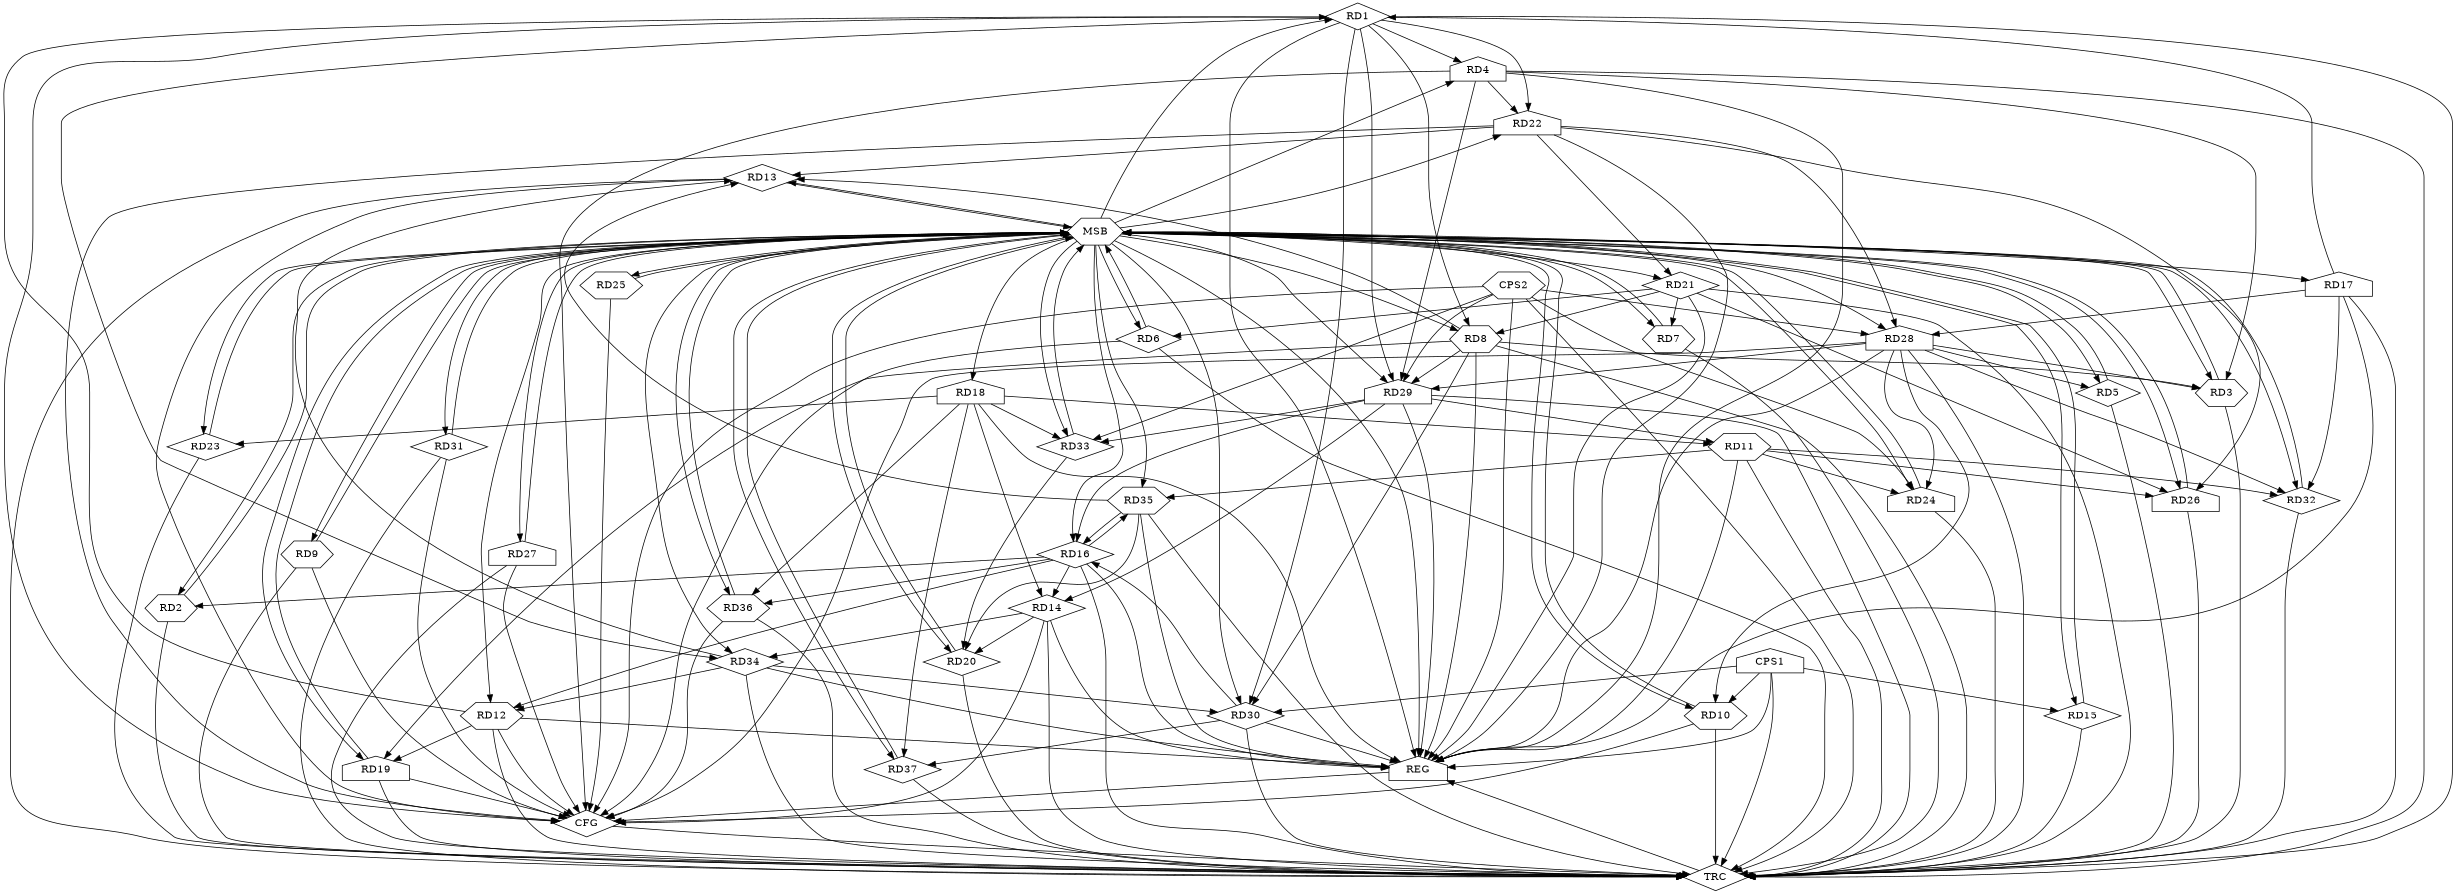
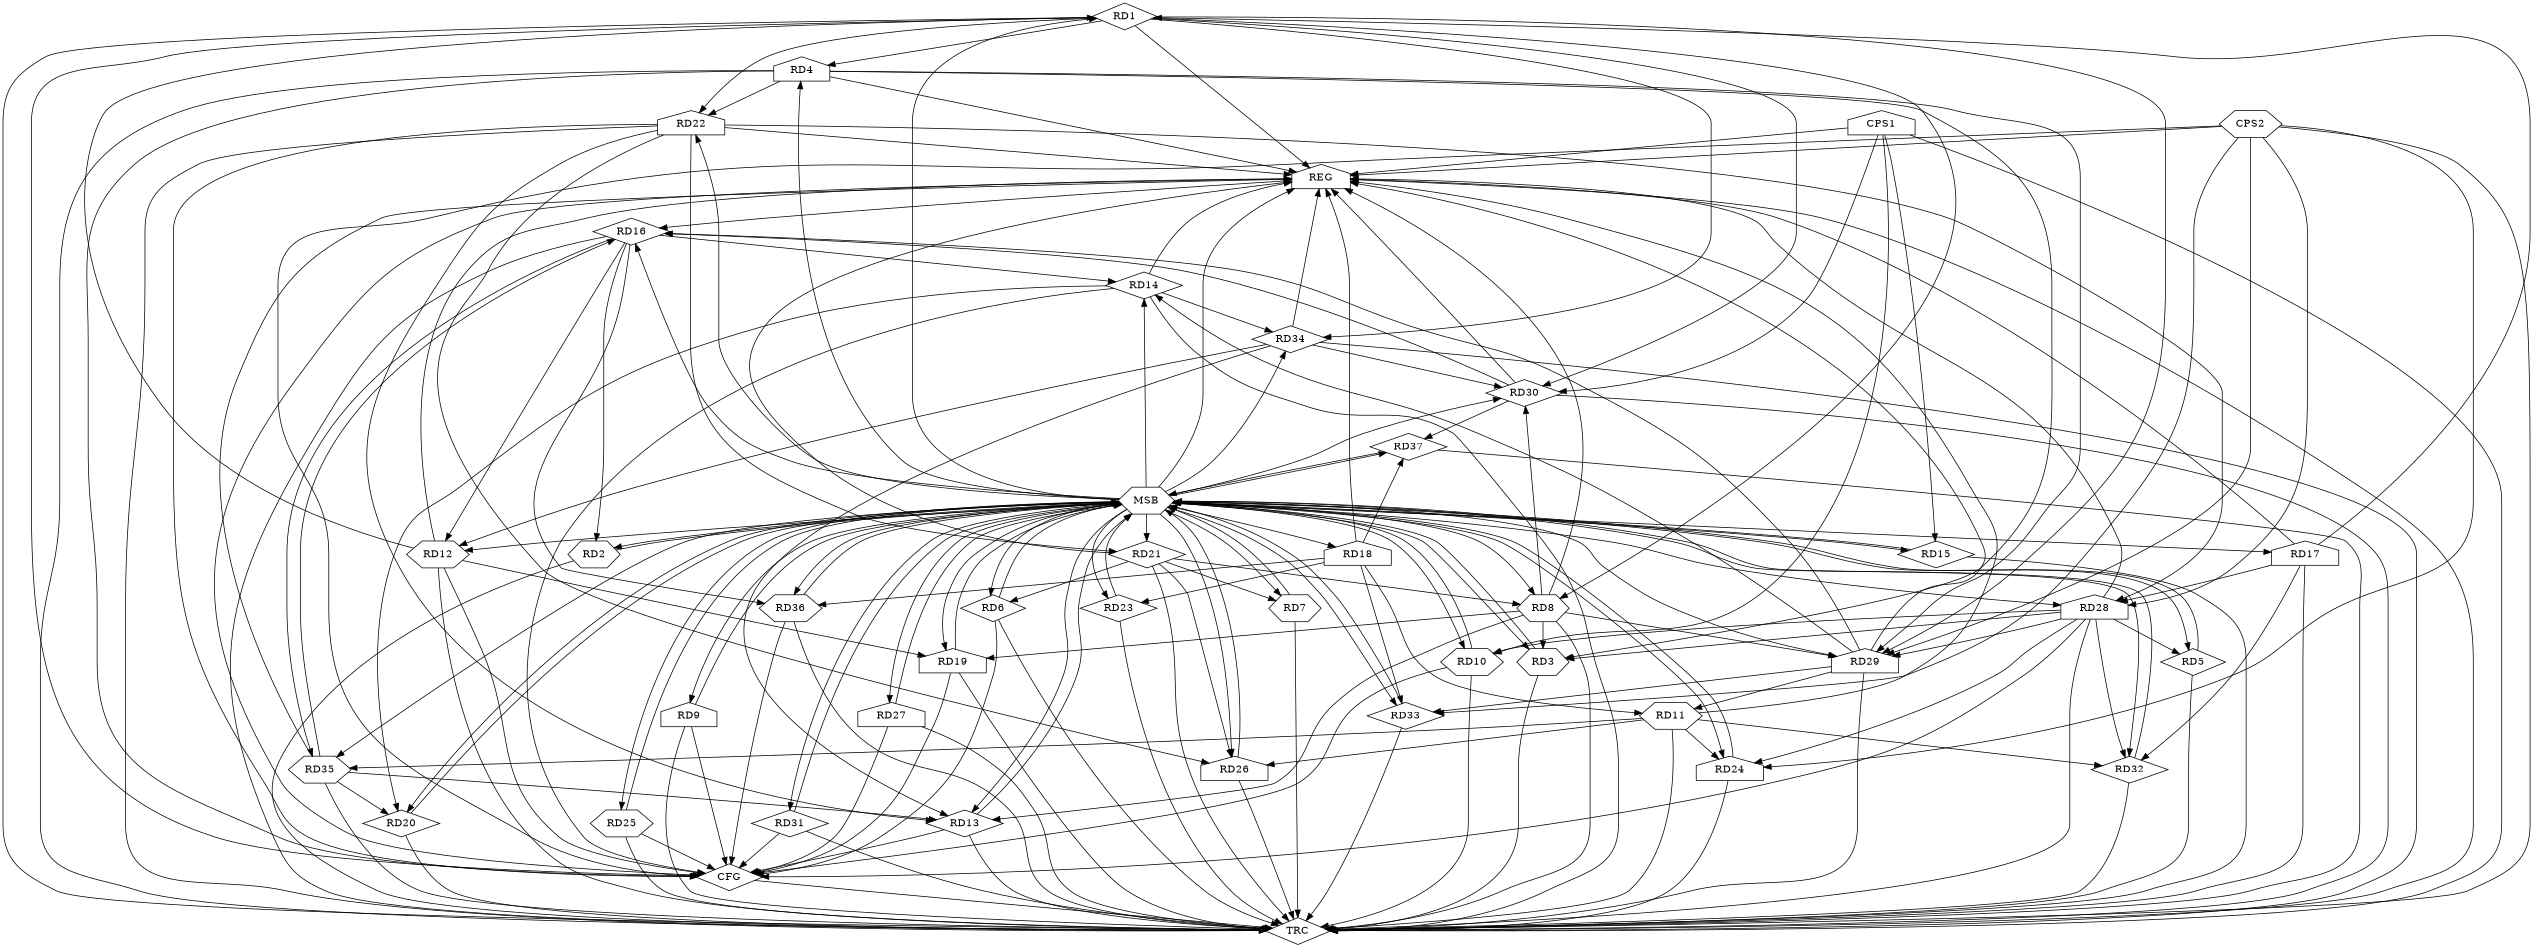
(1007, 502) -> (1145, 397)
(1004, 543) -> (1362, 824)
(307, 554) -> (689, 716)
(1183, 733) -> (979, 202)
none -> (127, 835)
none -> (927, 921)
